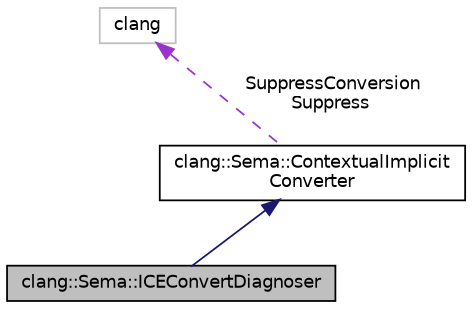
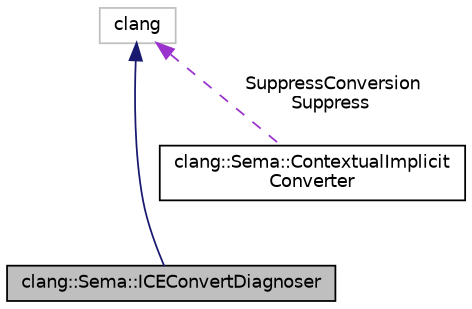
(228, 238) -> (138, 165)
